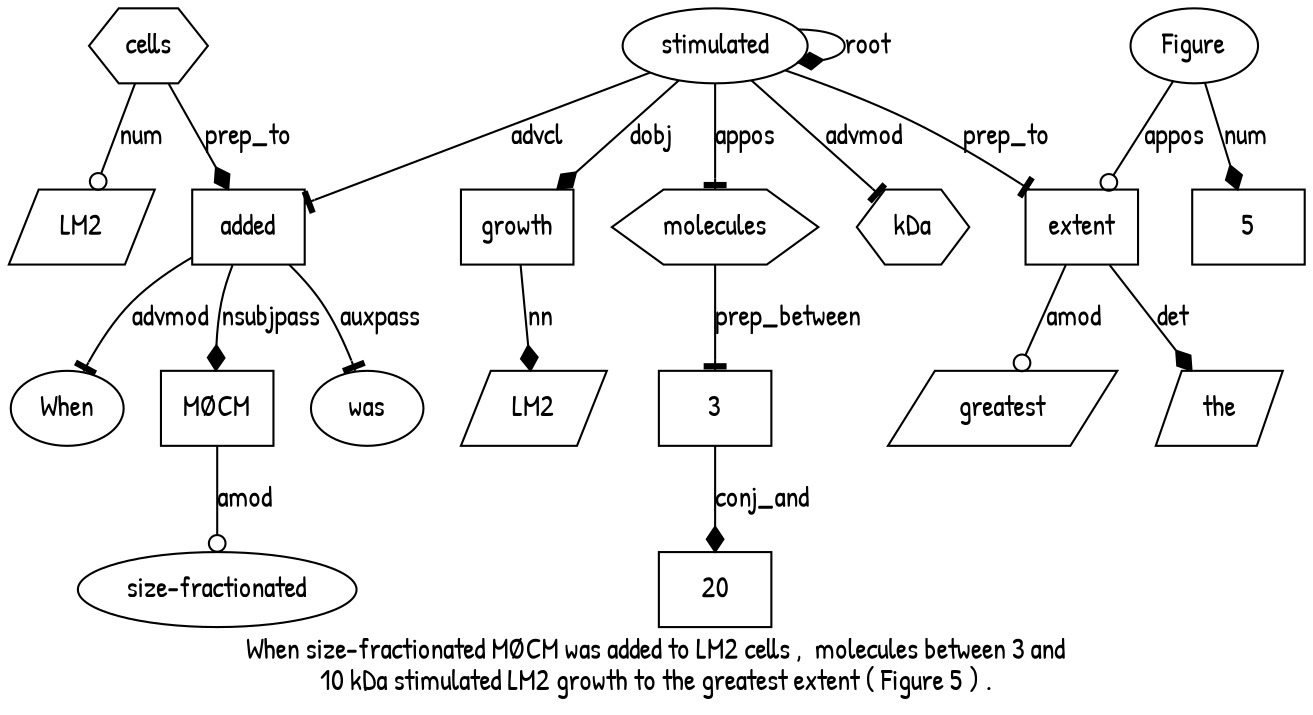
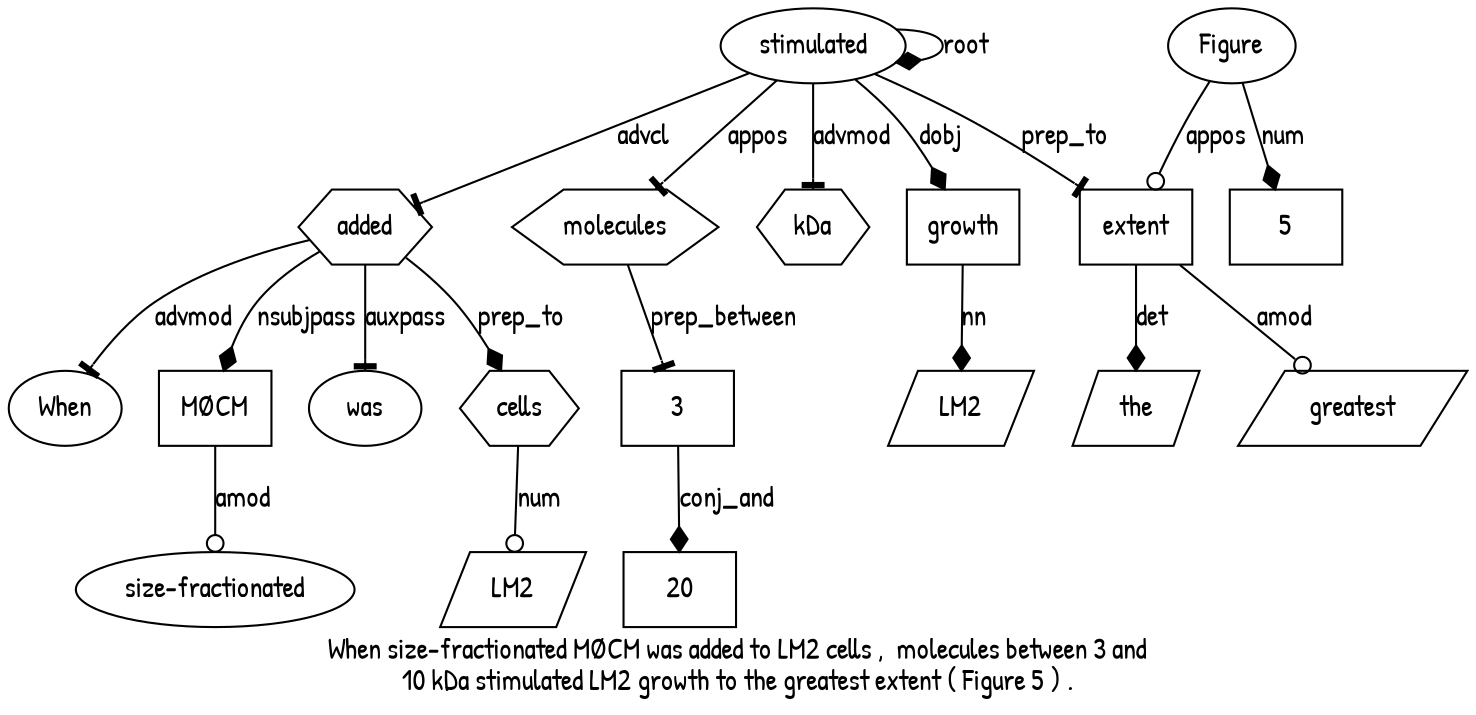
(192, 126) -> (452, 299)
(248, 227) -> (365, 227)
